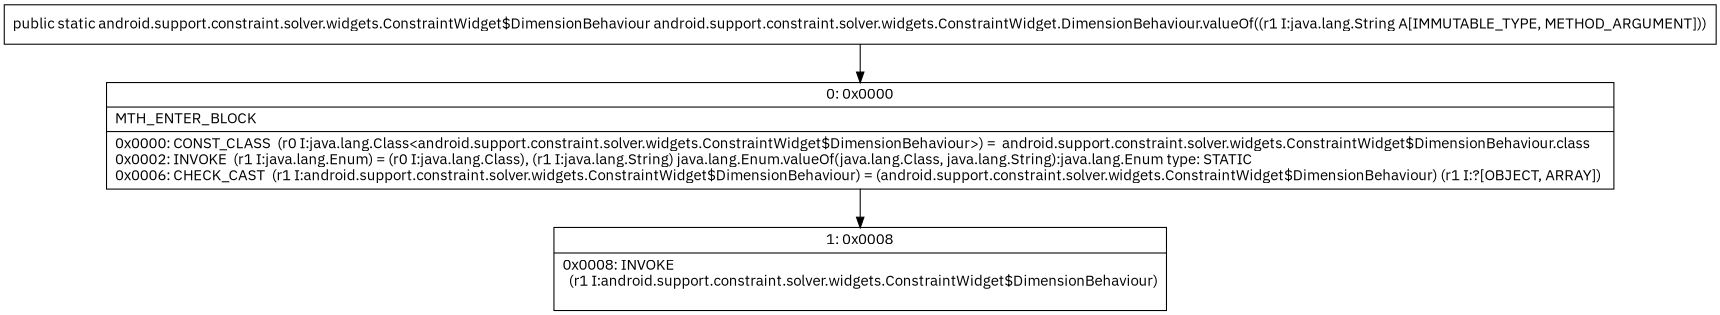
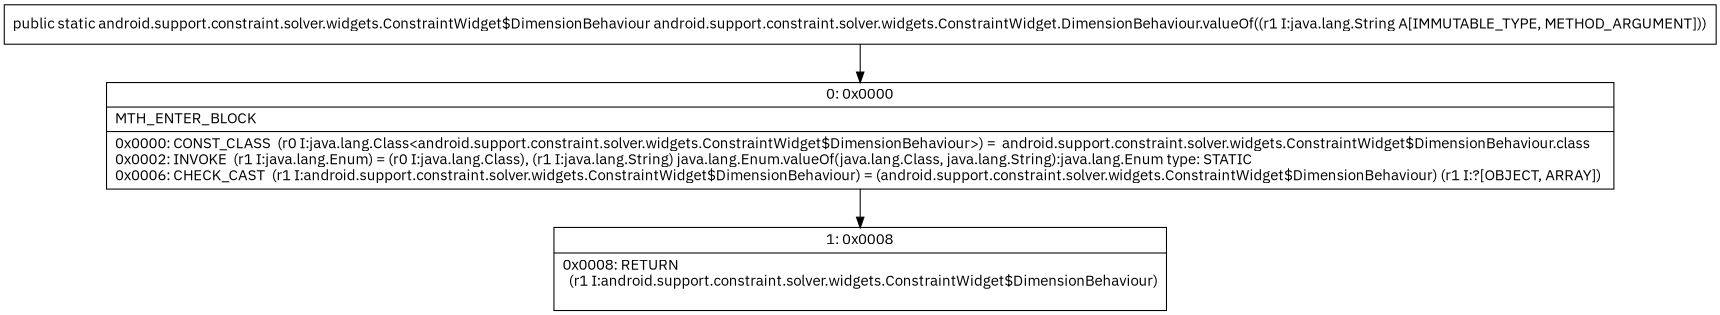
(622, 265) -> (624, 265)
